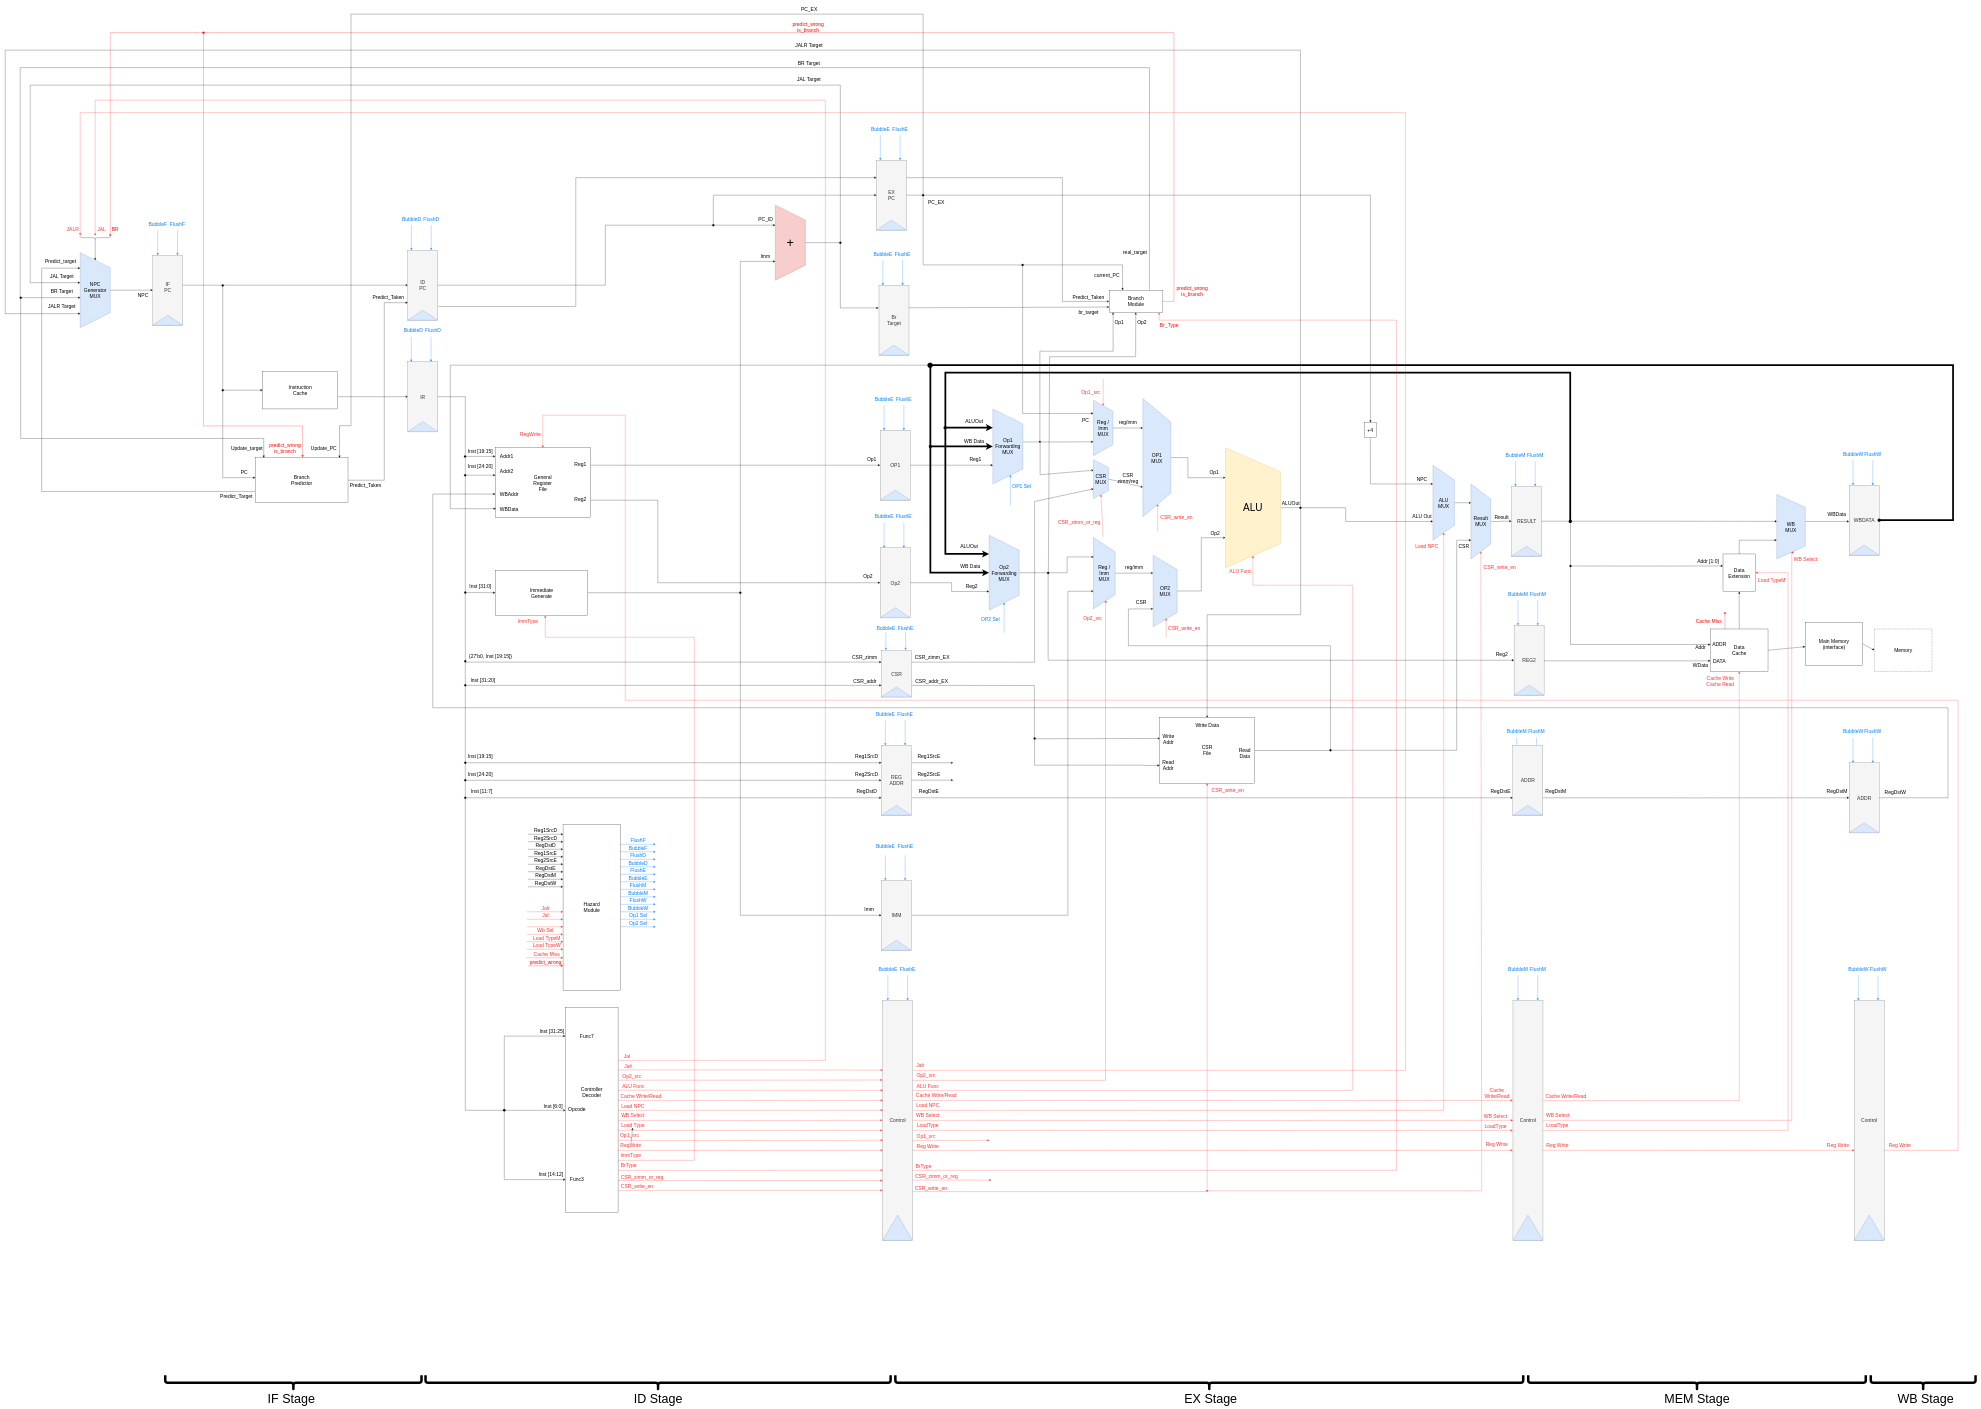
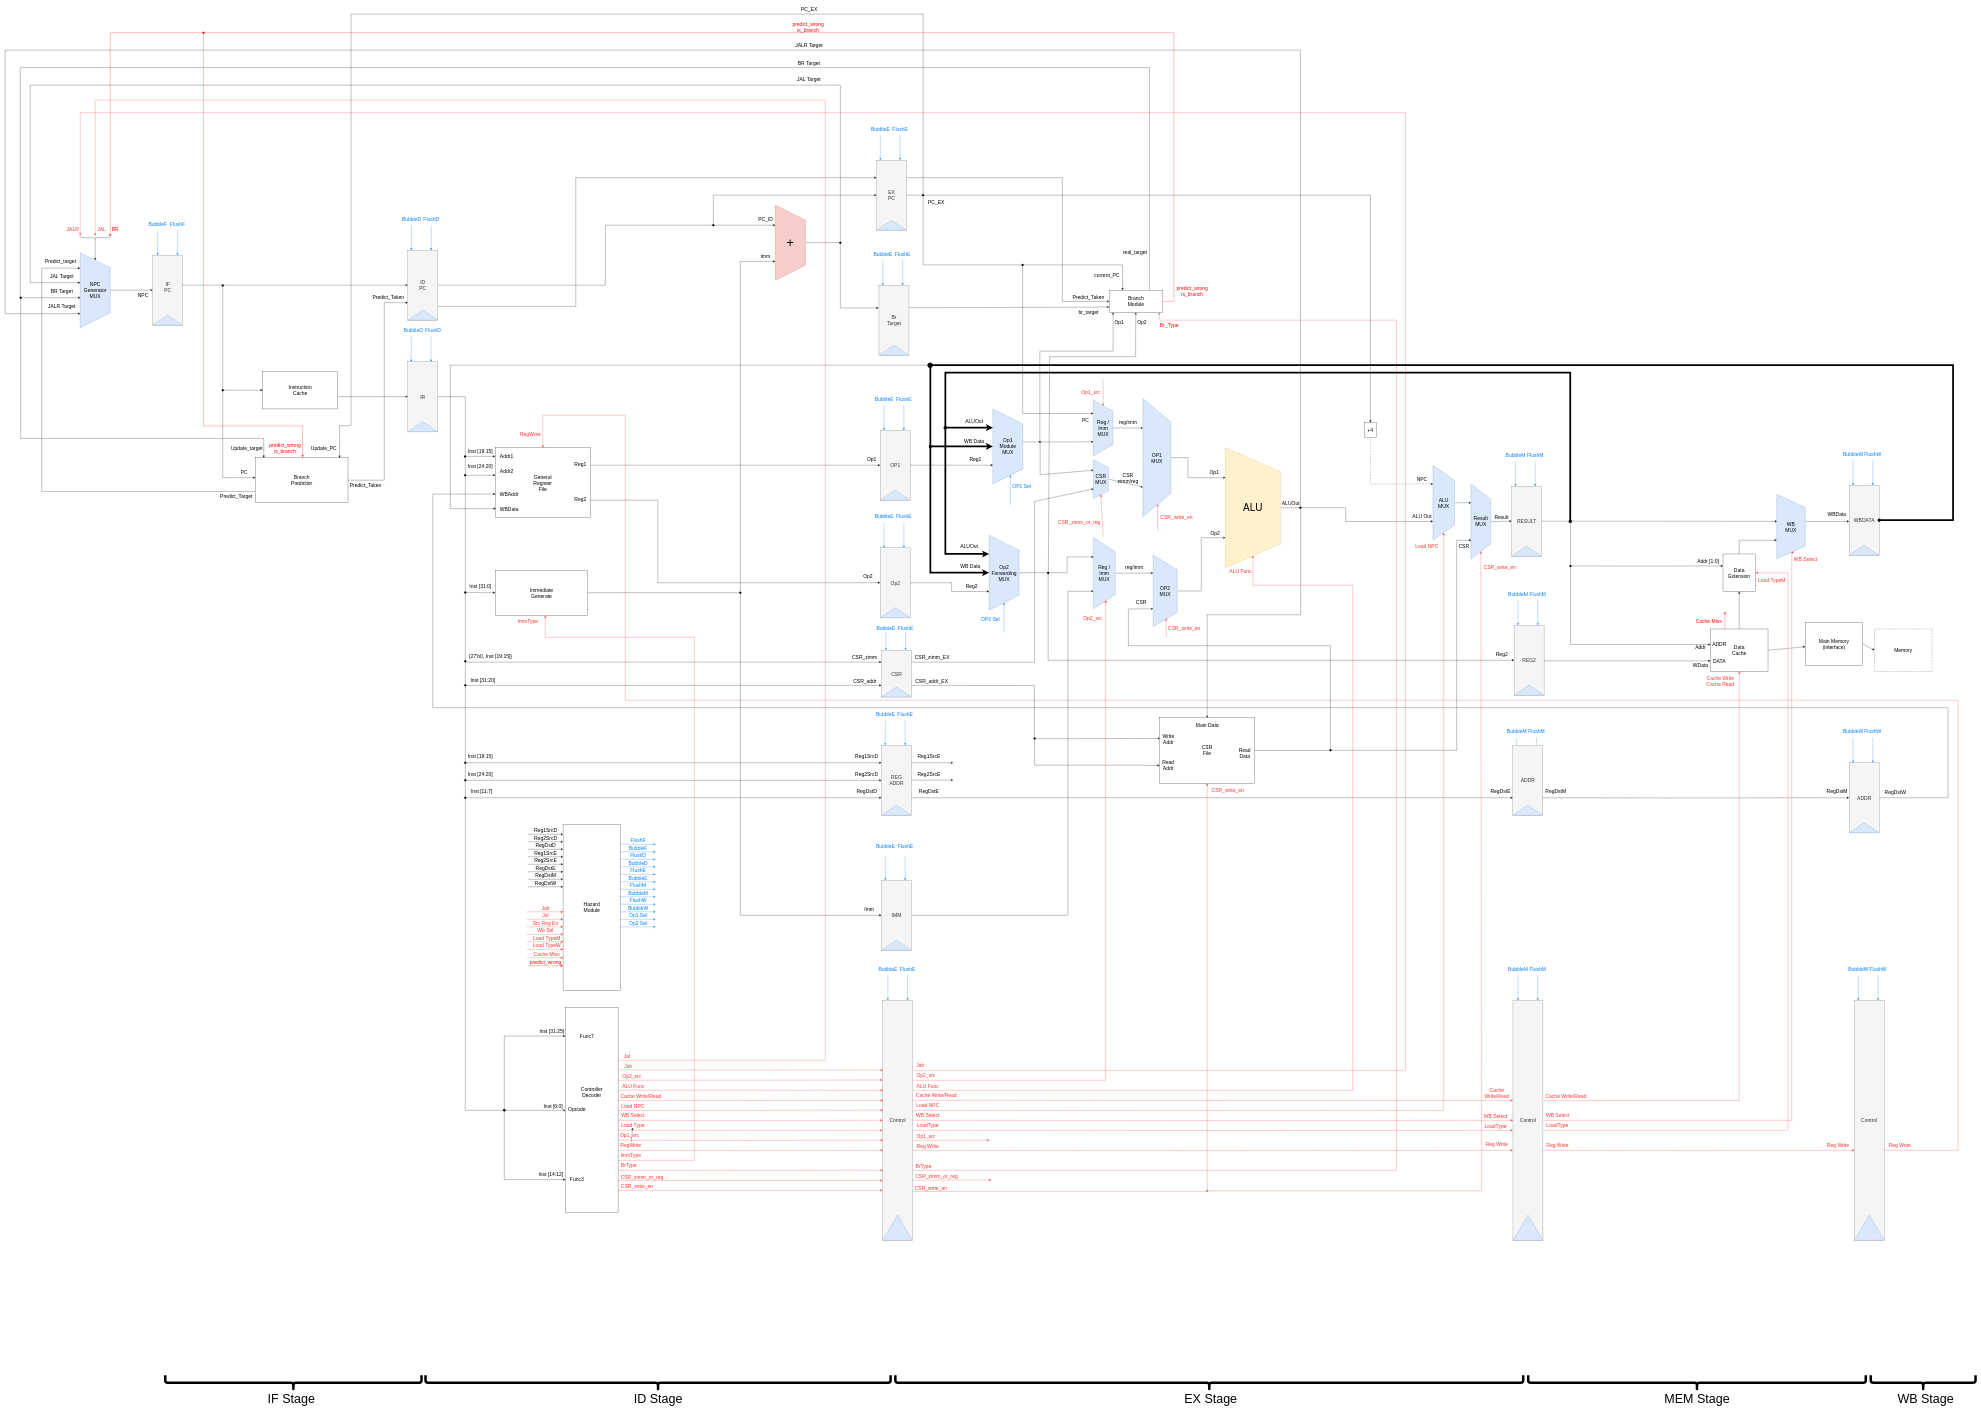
(1008, 446) -> (1008, 446)
(1377, 484) -> (1377, 484)
(1207, 725) -> (1207, 725)
none -> (545, 923)
